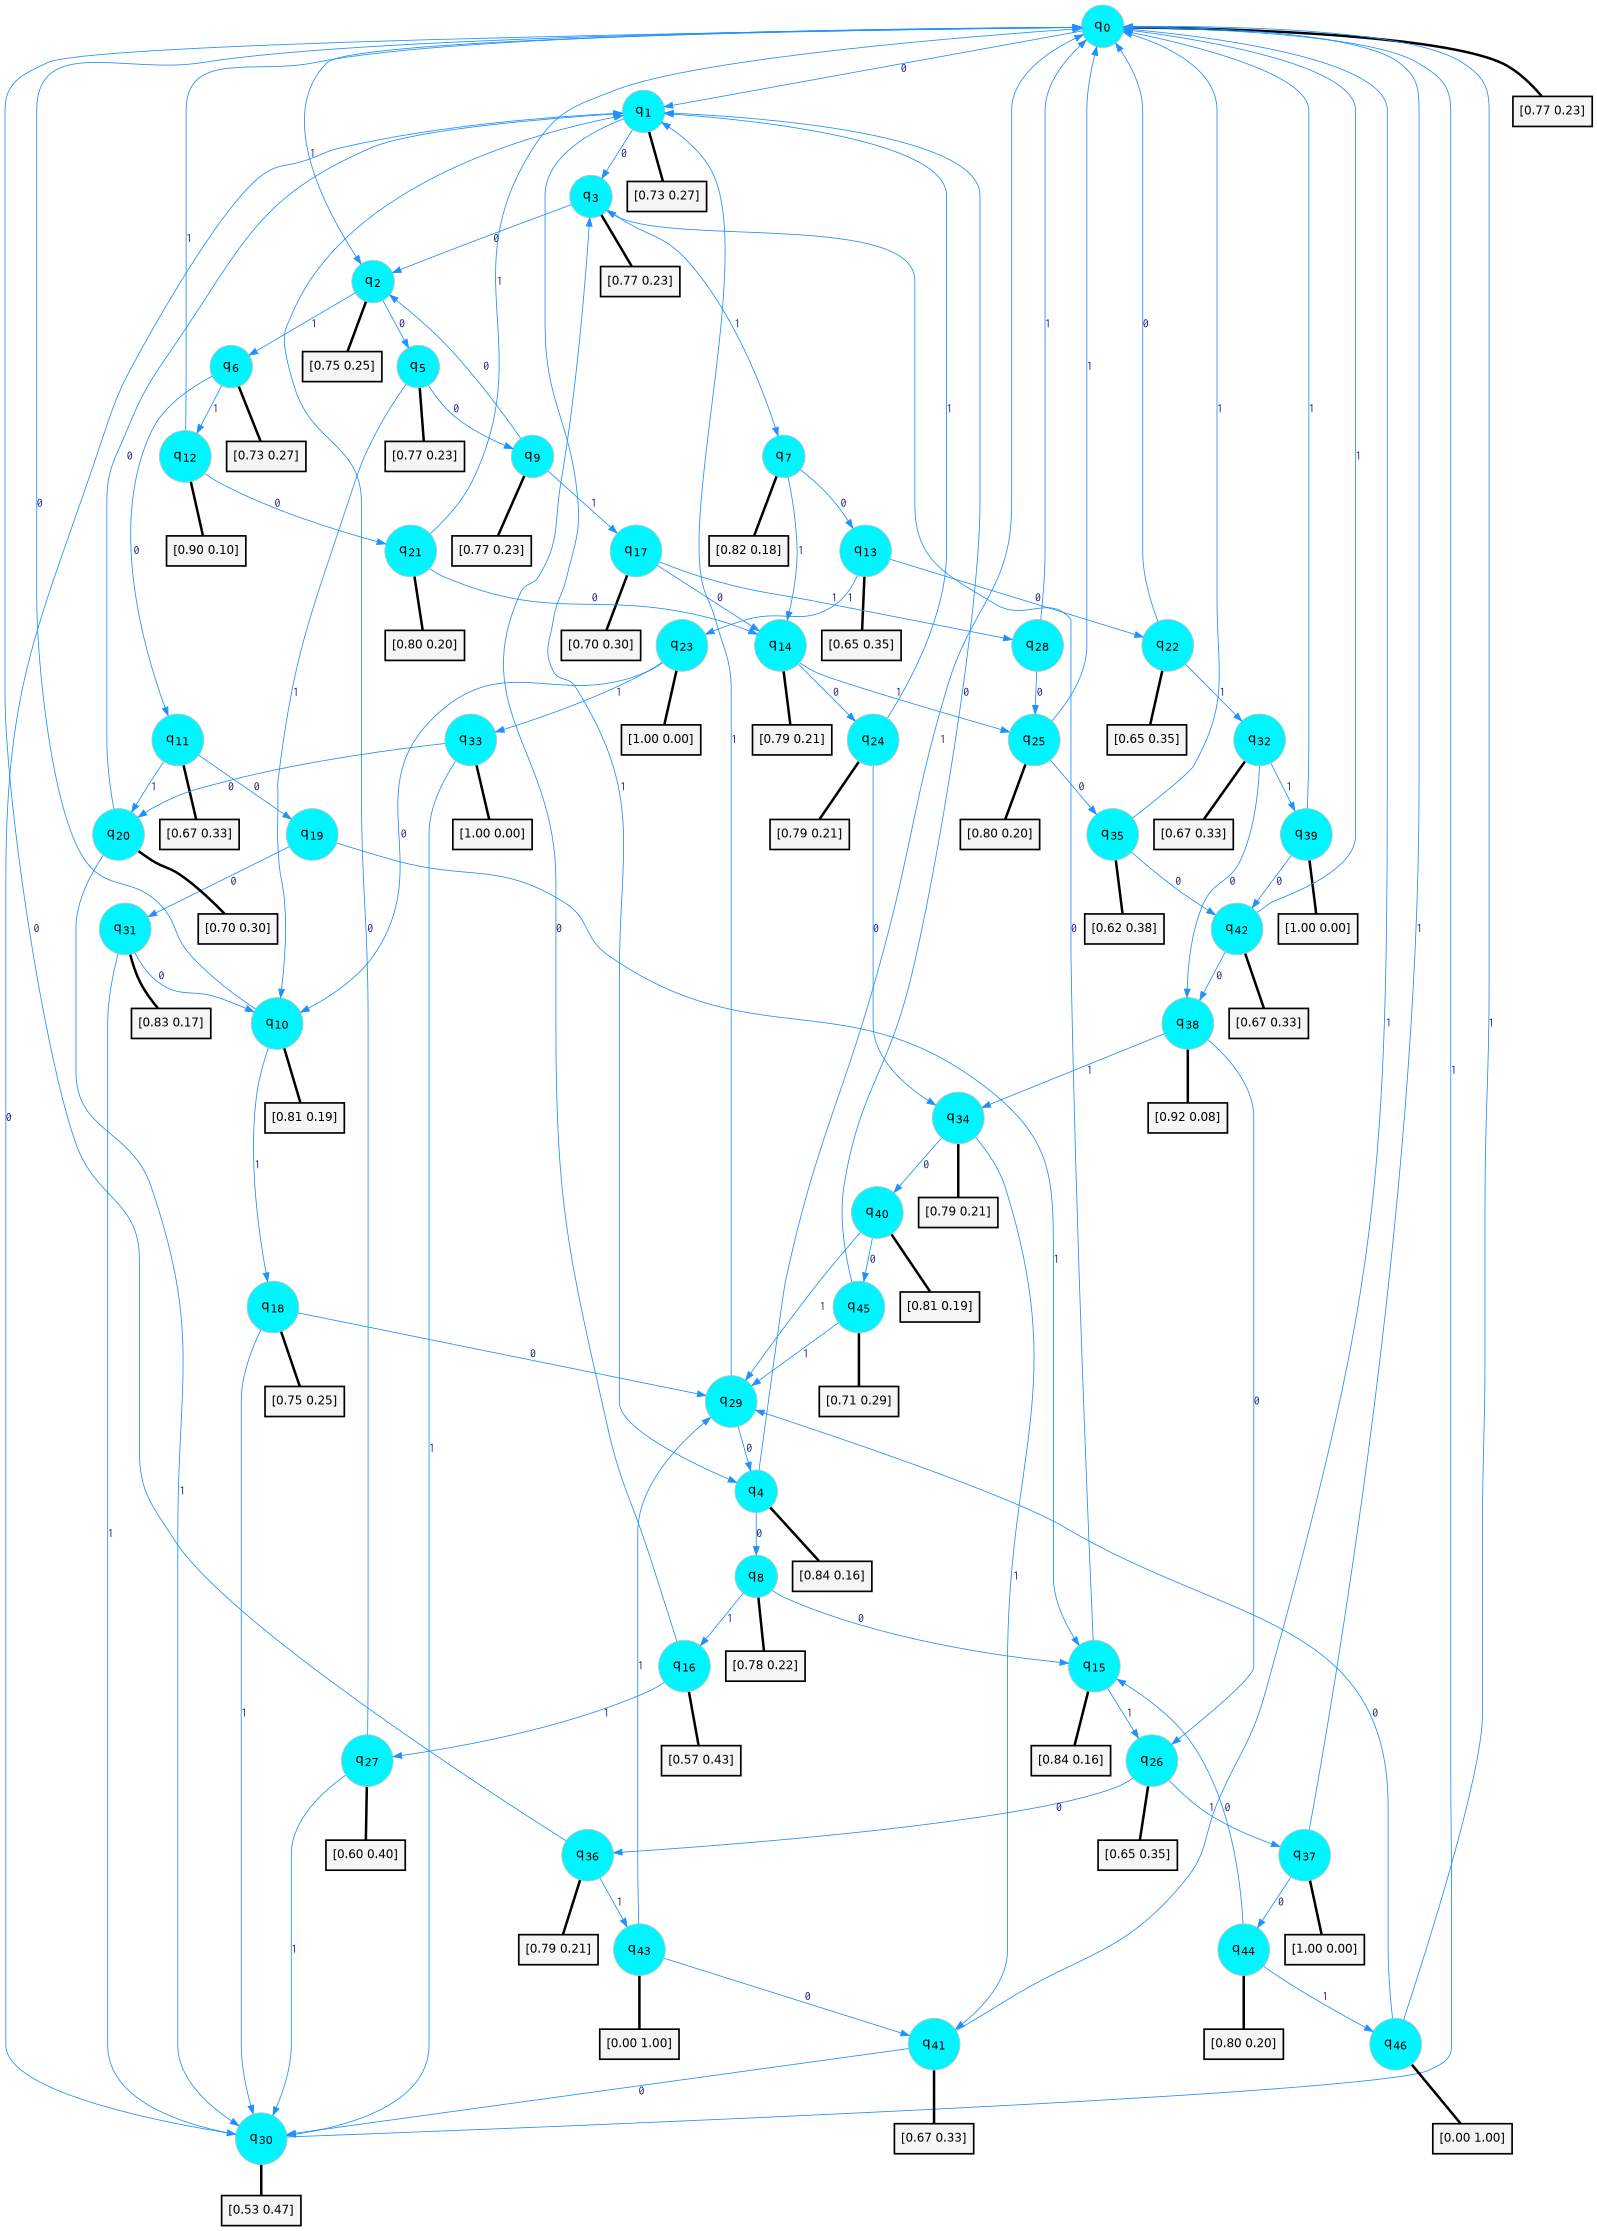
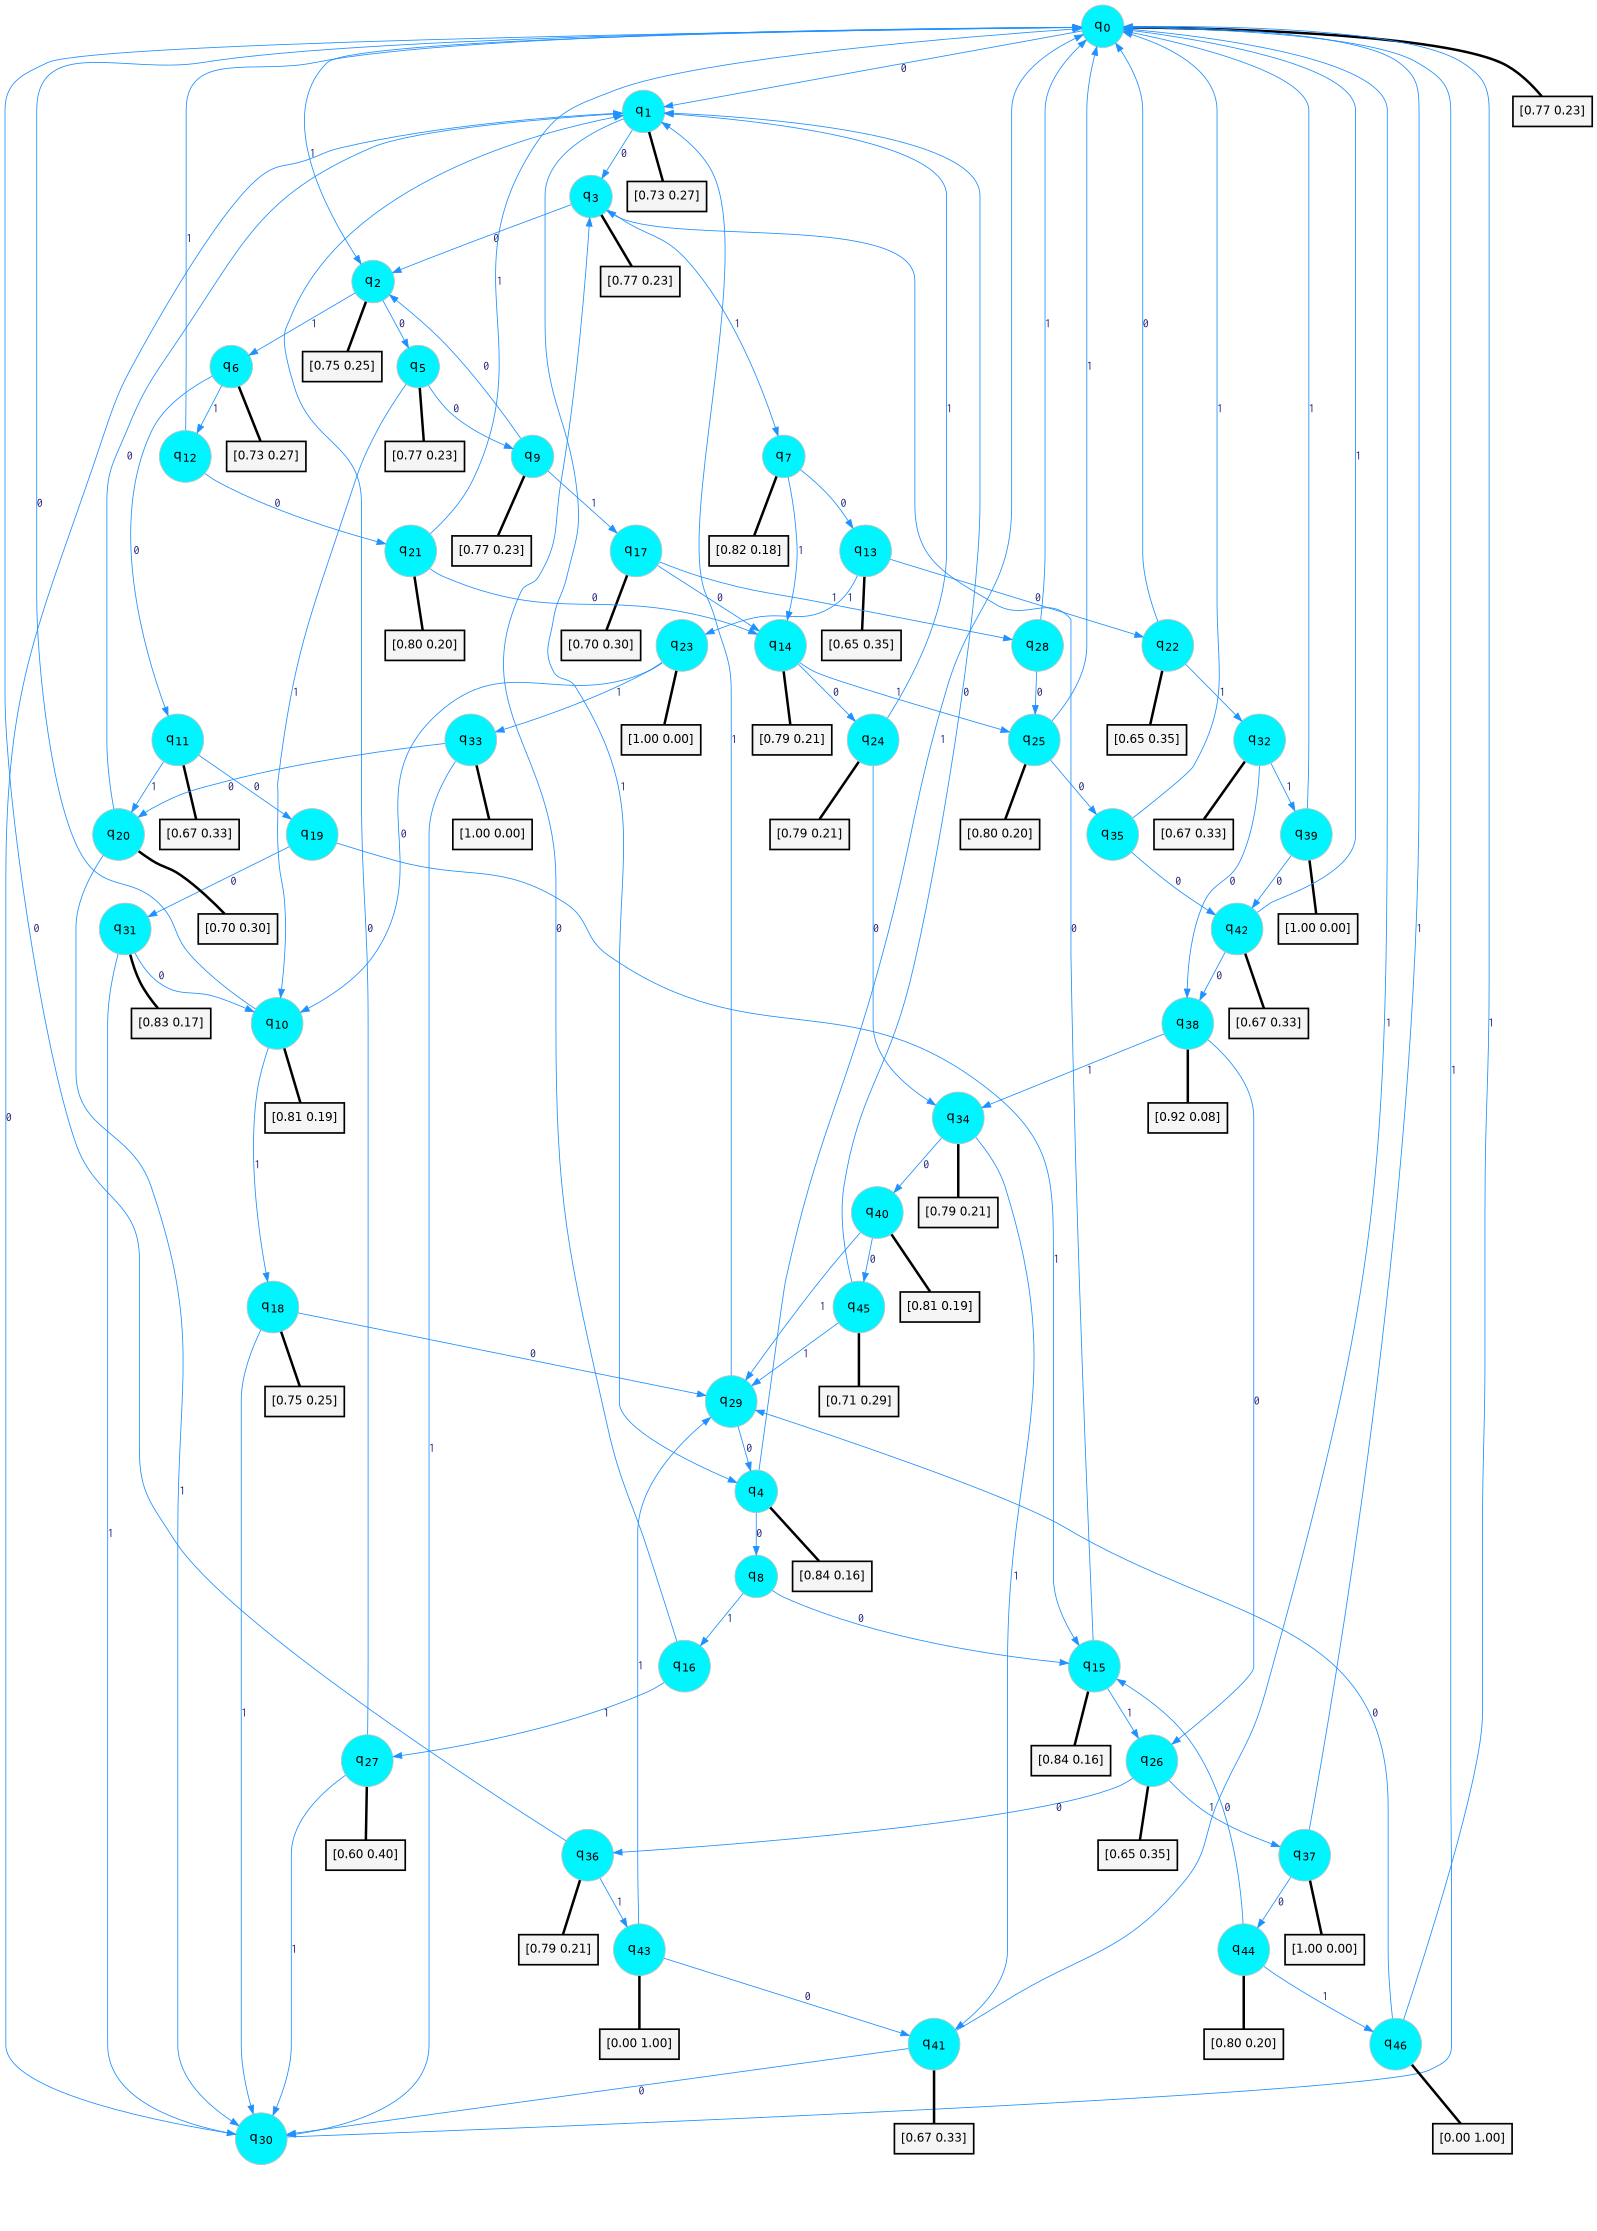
(206, 551) -> none
(1124, 929) -> none
(765, 1666) -> none
(701, 1761) -> none
(261, 2211) -> none
